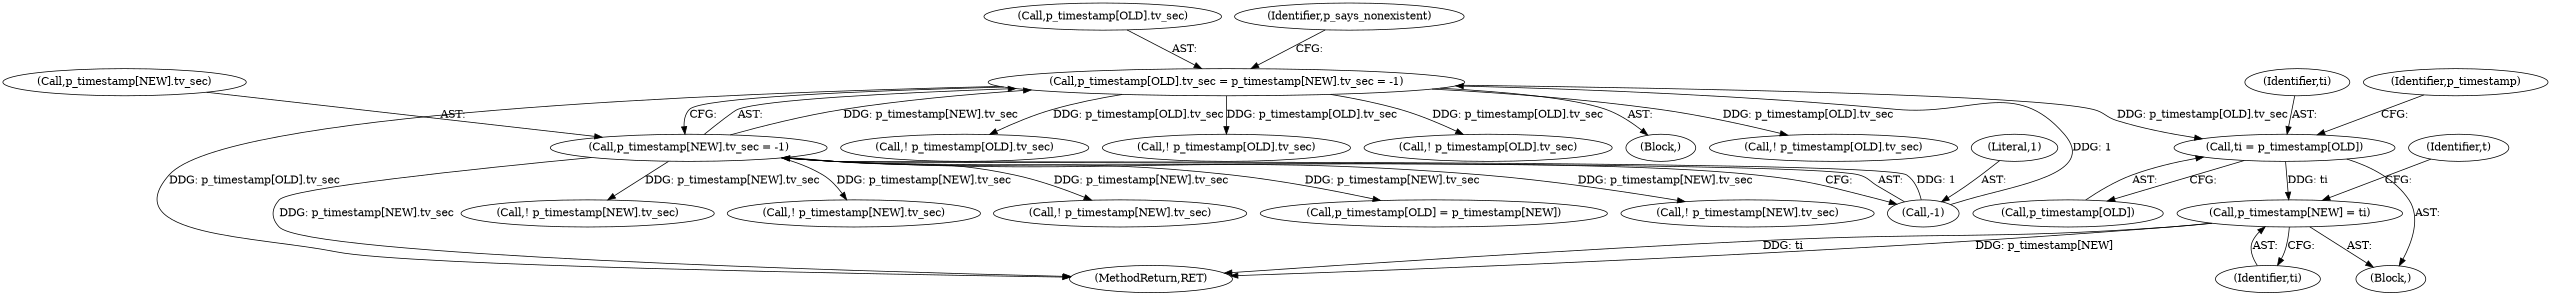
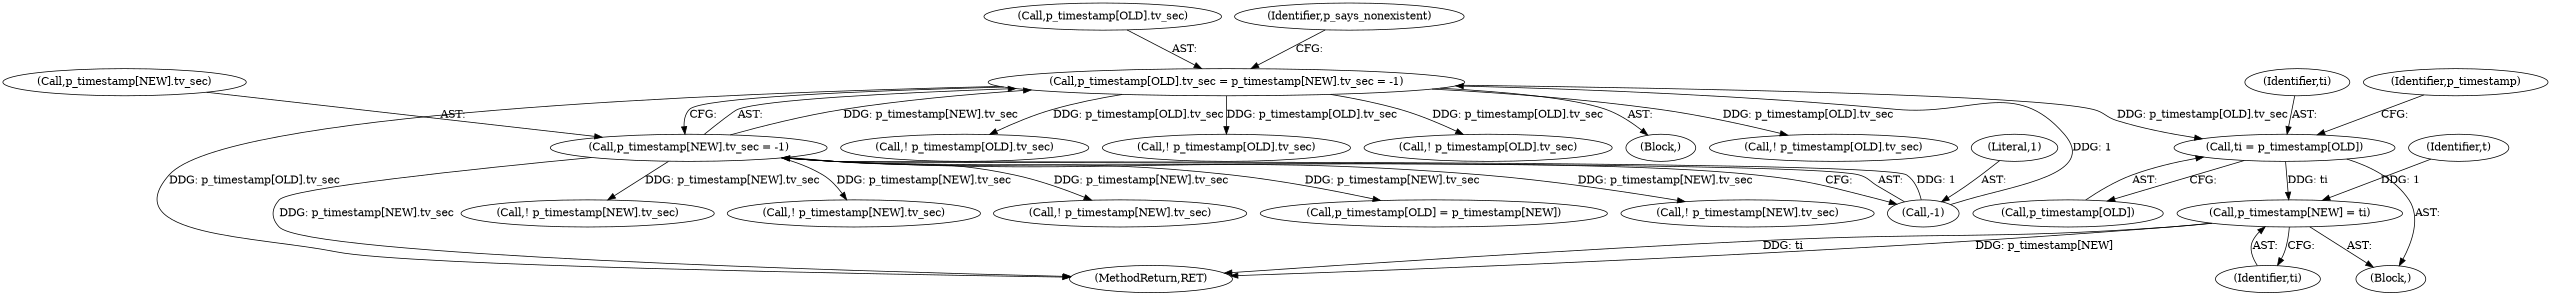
(2400, 181) -> (2400, 181)
